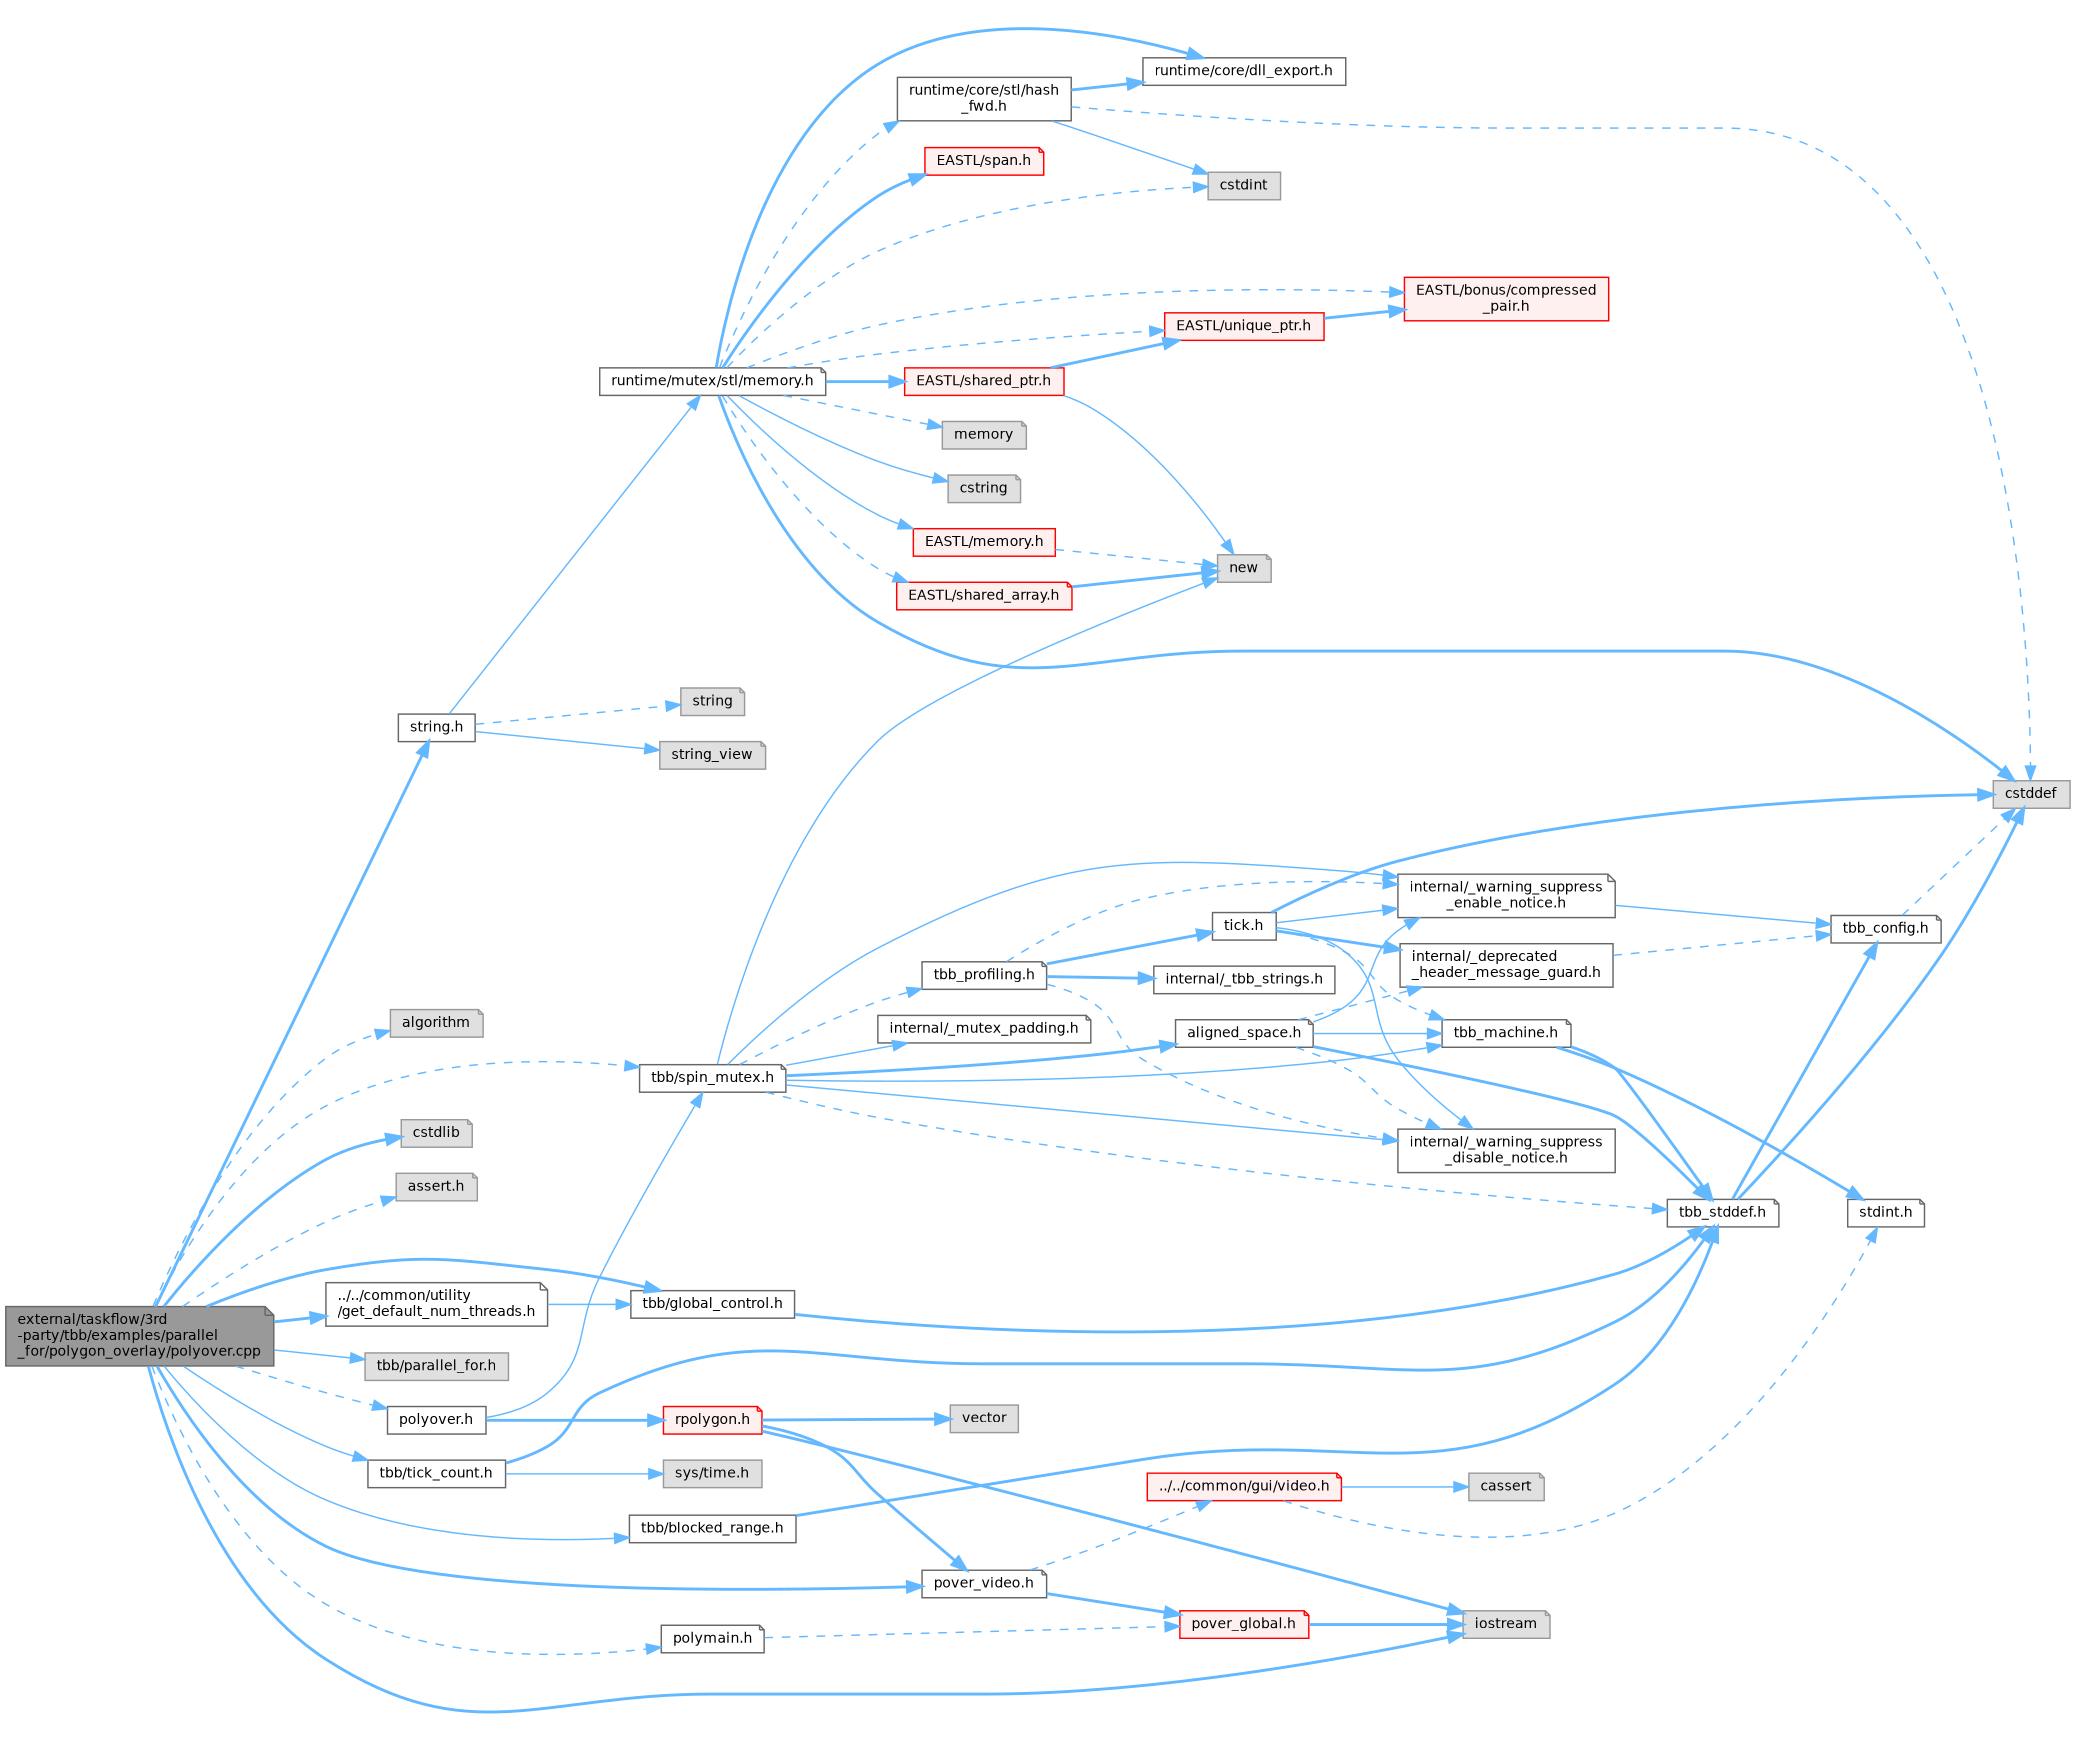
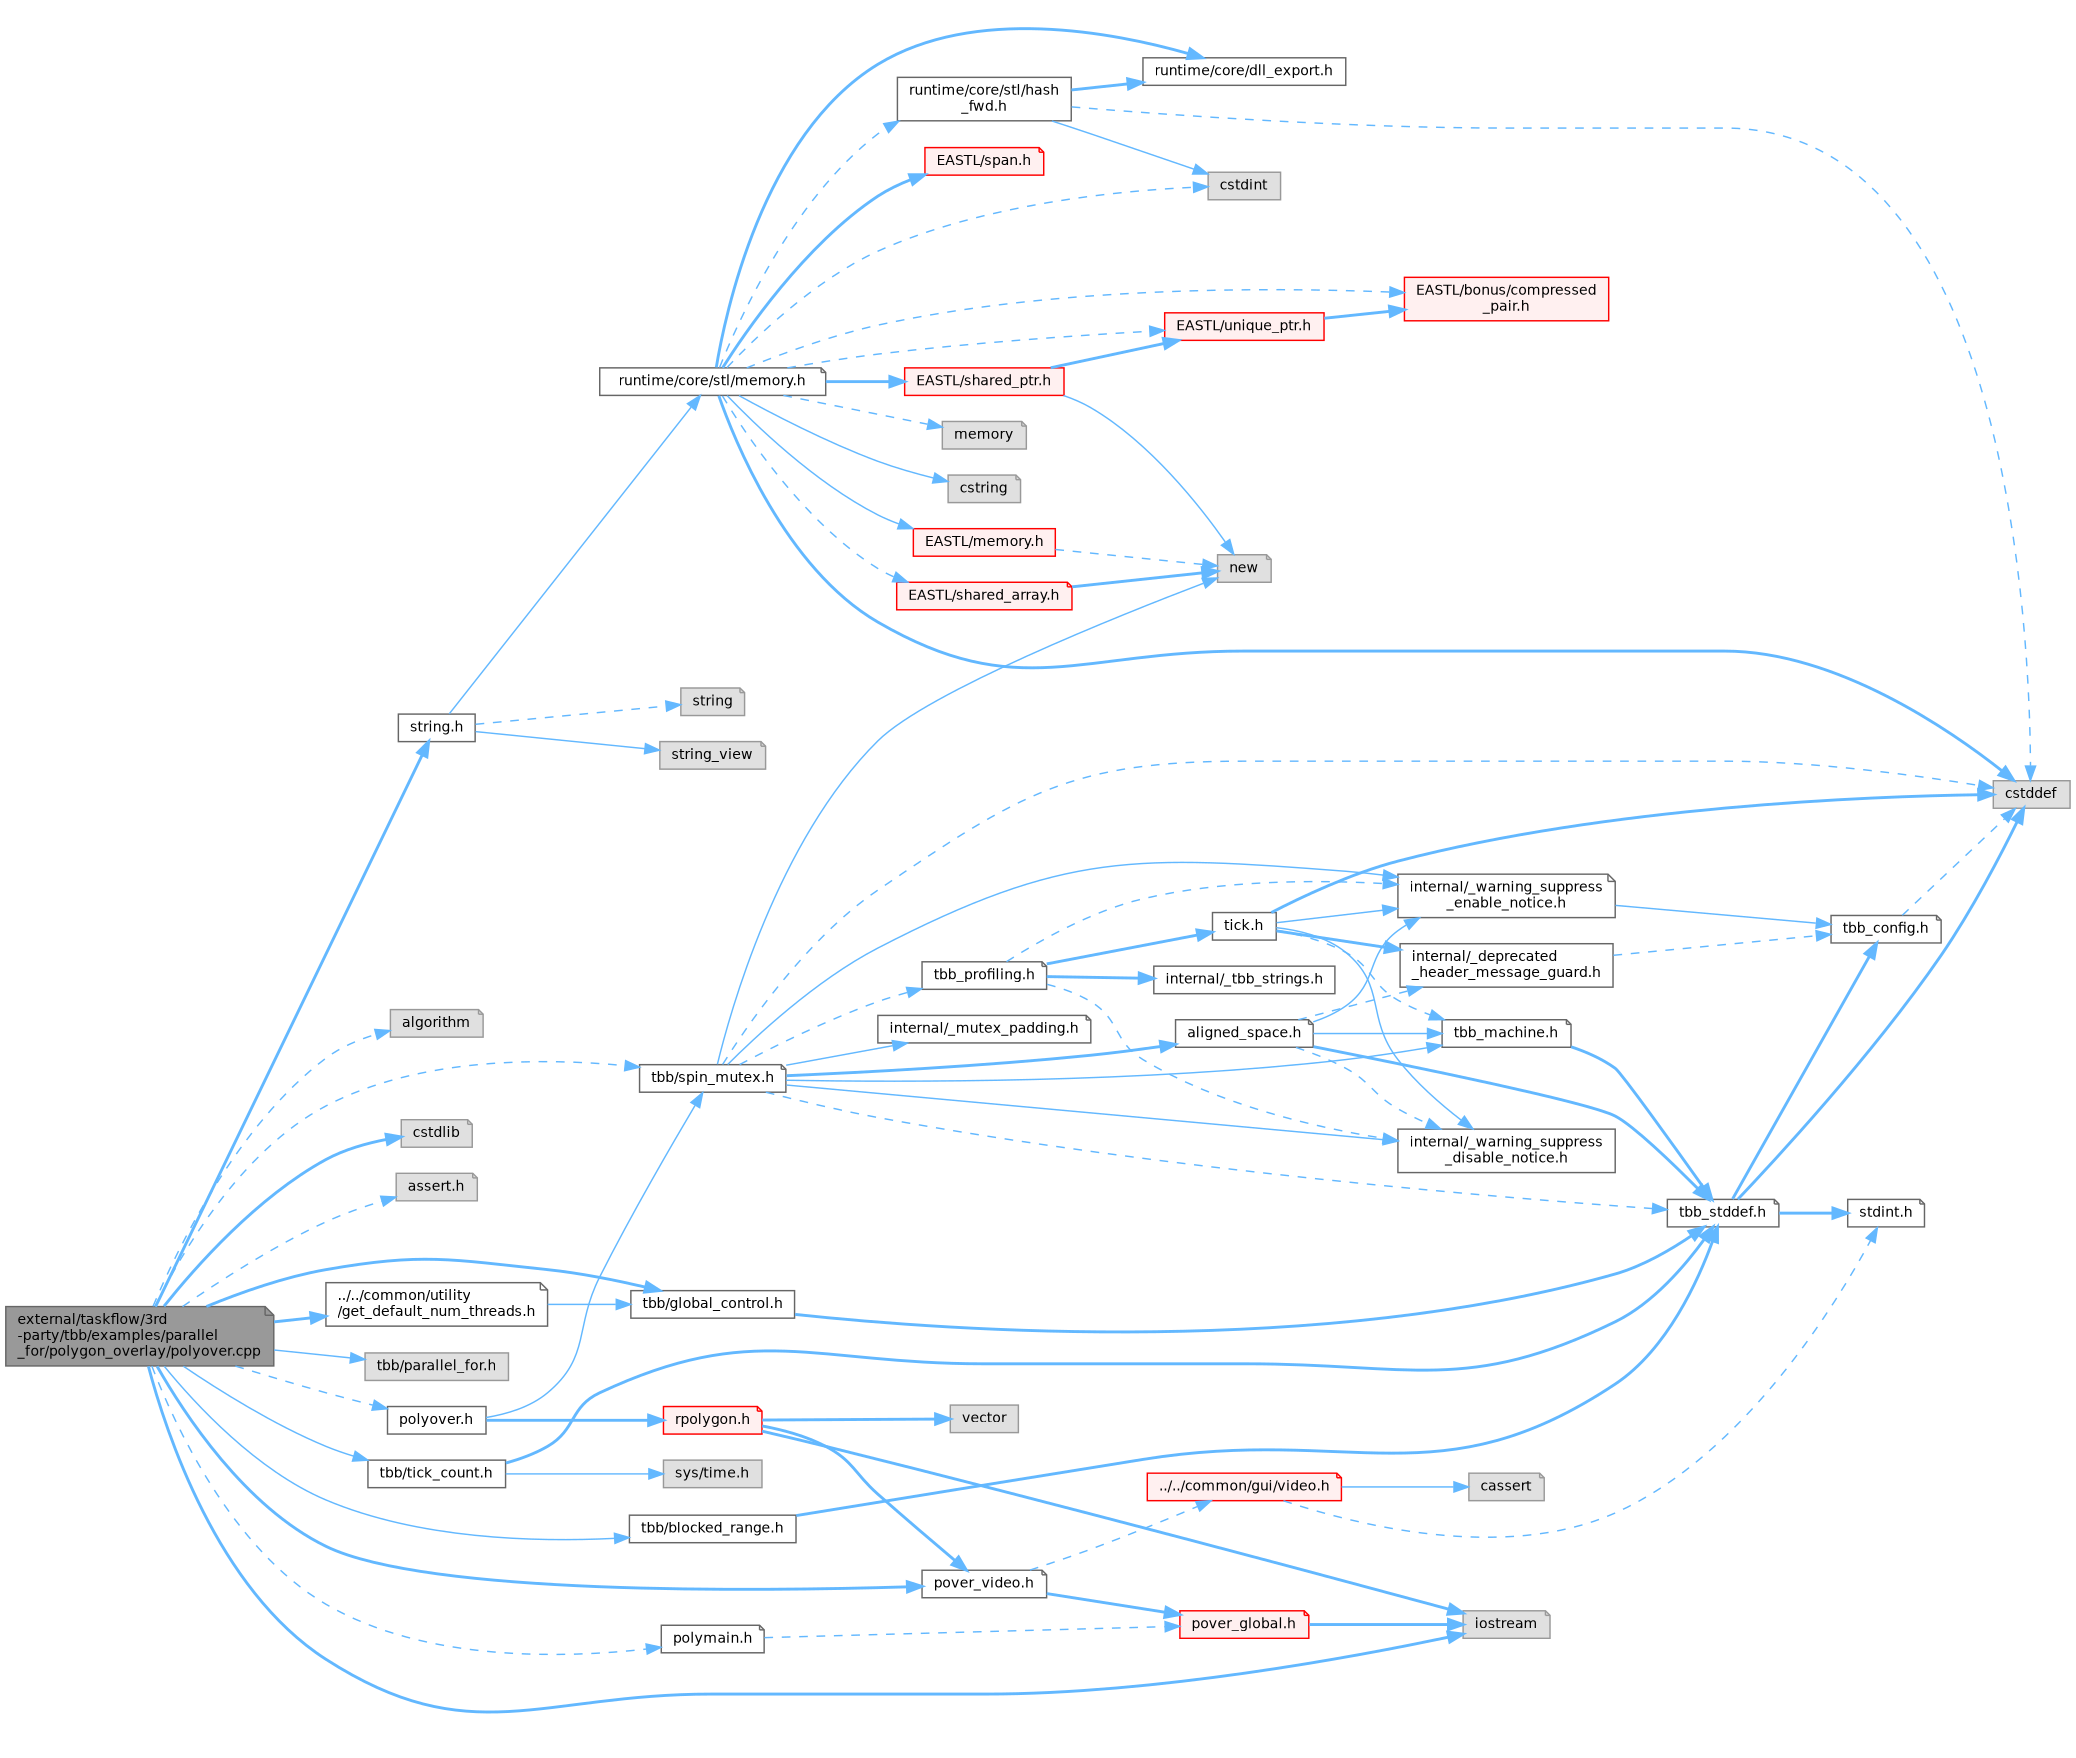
(713, 382) -> (713, 382)
none -> (1296, 761)
(1707, 1112) -> (1806, 1213)
